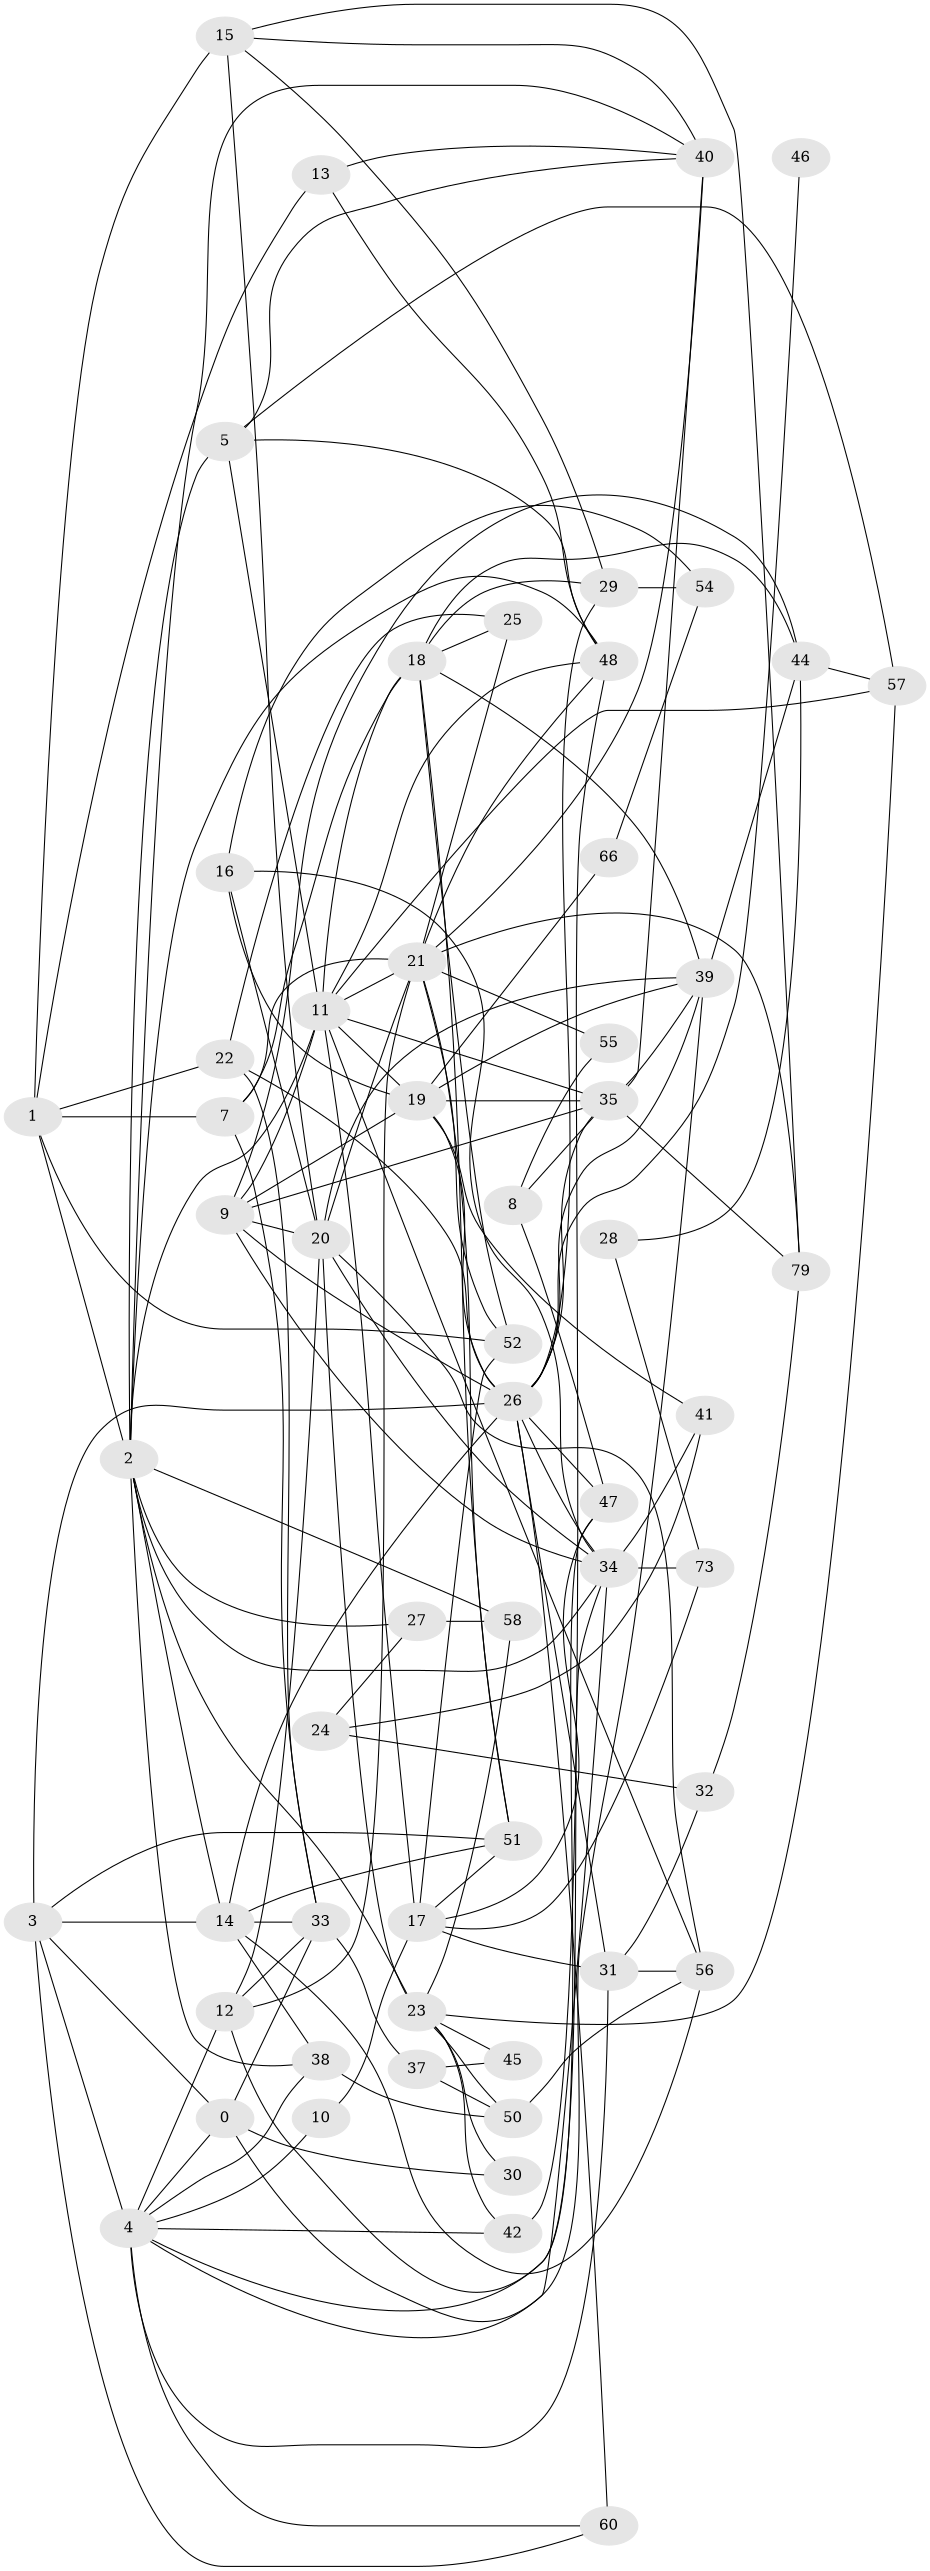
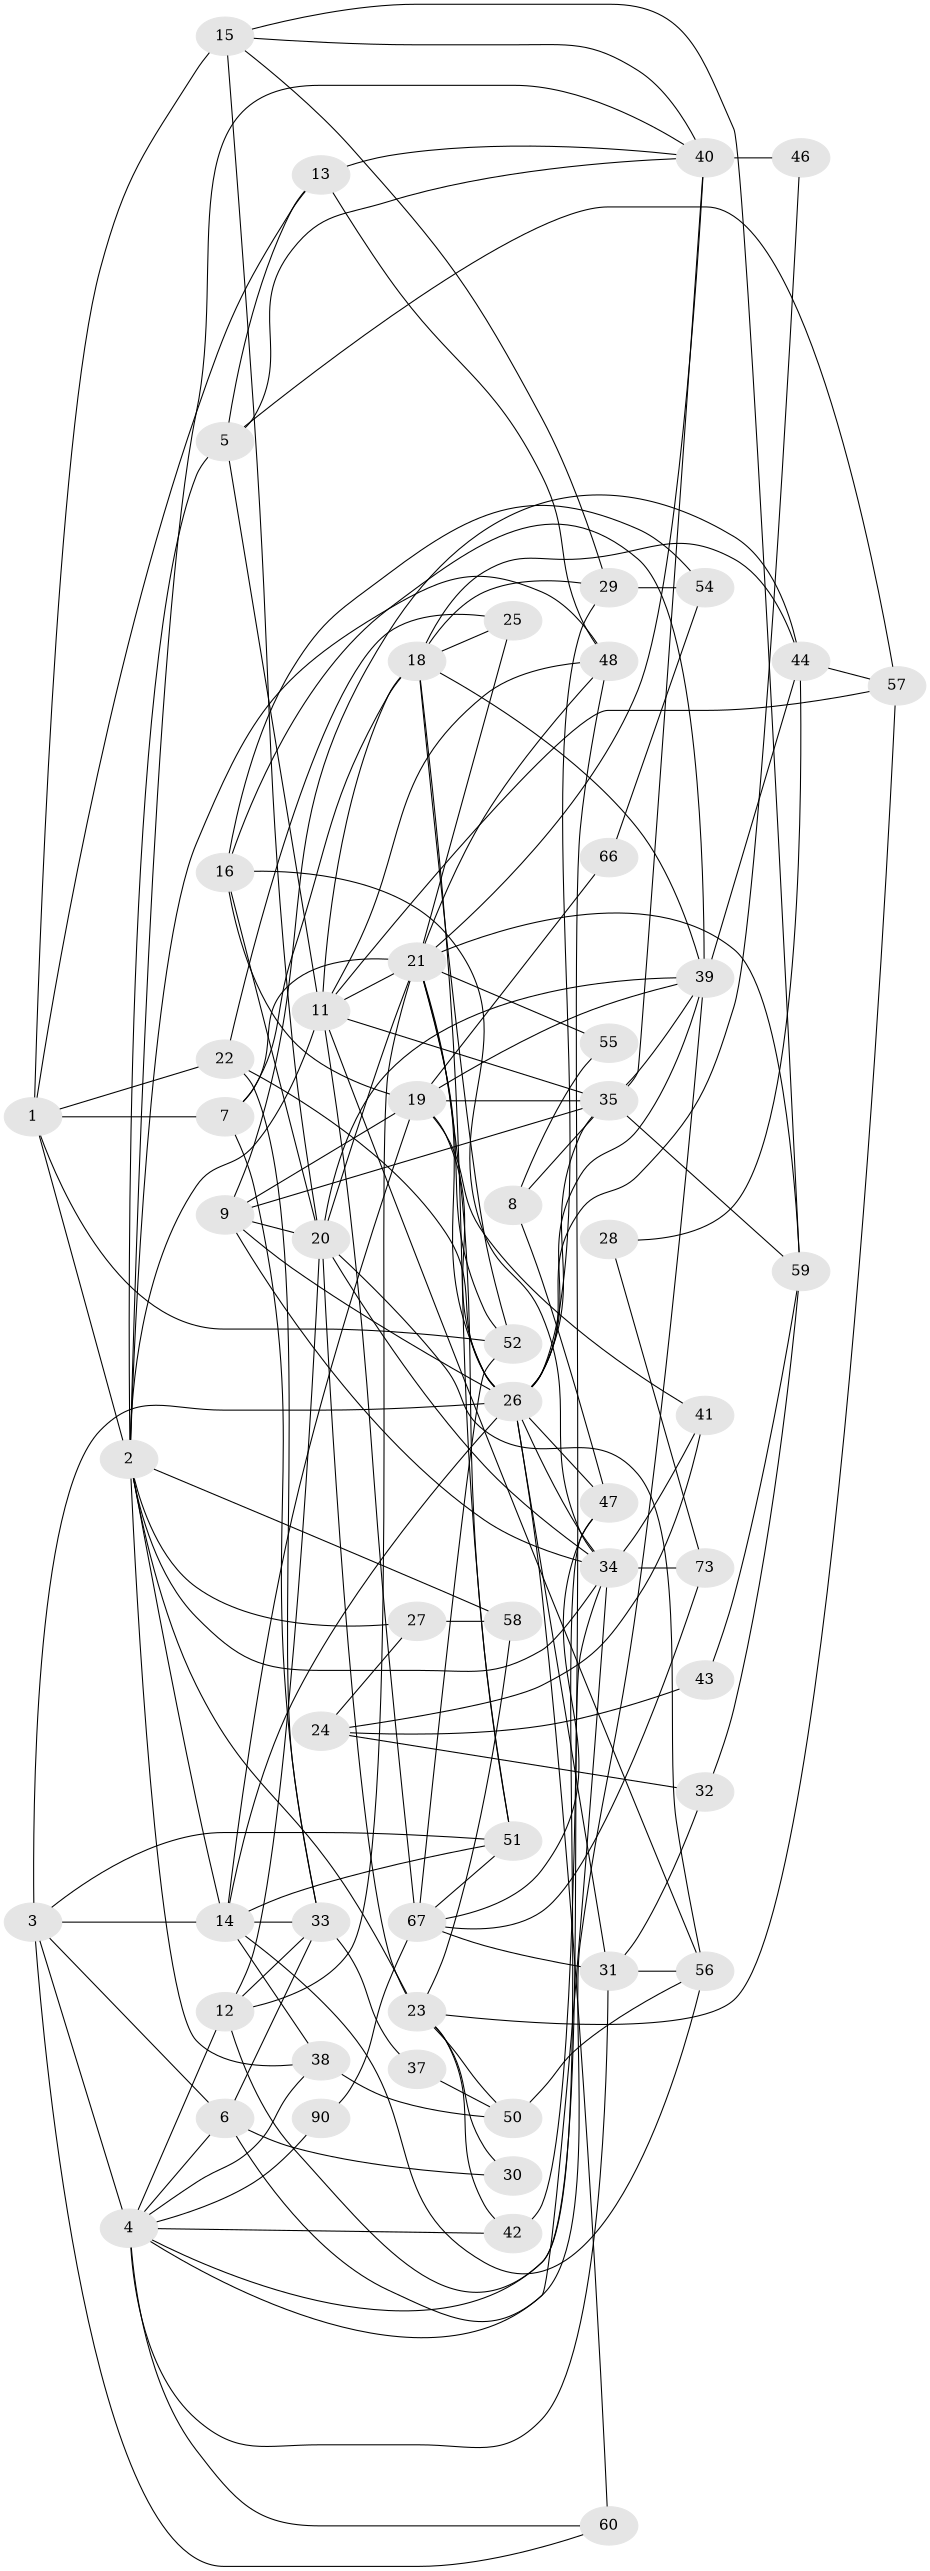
none -> (753, 158)
(472, 474) -> (256, 303)
none -> (540, 526)
(369, 1056) -> (274, 1604)
(283, 1122) -> none
none -> (453, 1228)
(801, 1271) -> (801, 1271)
none -> (705, 1680)
(417, 1922) -> (417, 1922)
(513, 2061) -> none
(225, 2118) -> (225, 2118)
(321, 2118) -> (321, 2118)
